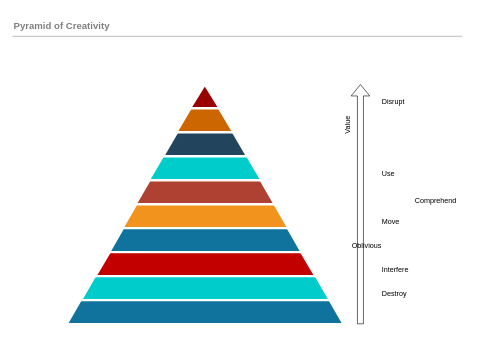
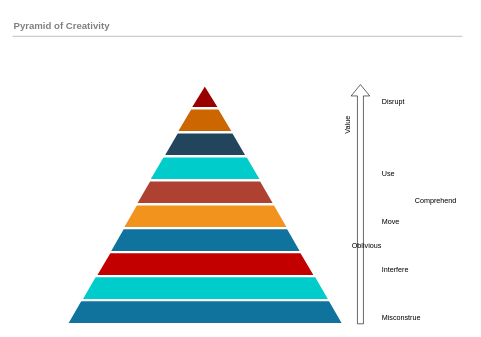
(399, 294) -> none
none -> (405, 318)
